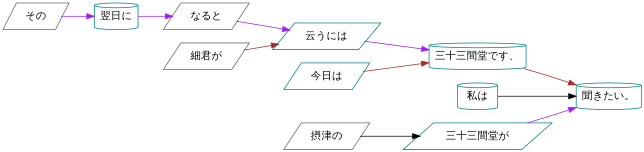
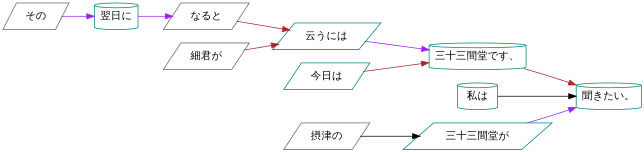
(260, 25) -> (260, 25)
